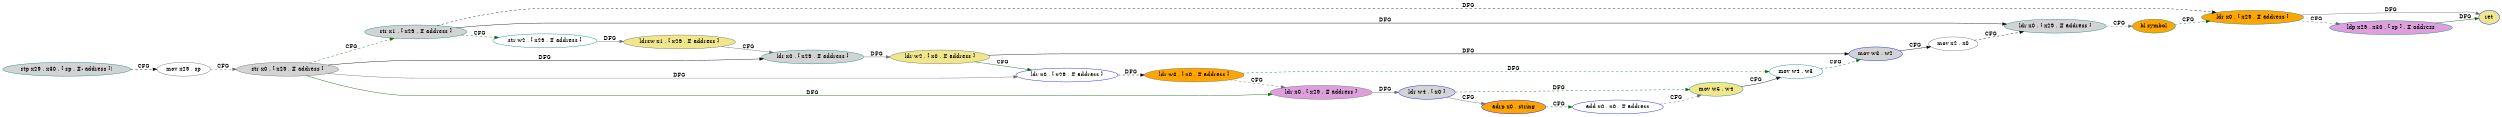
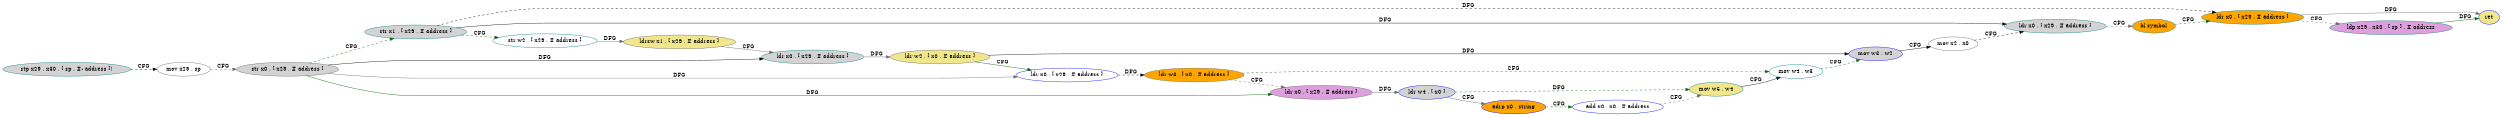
(1514, 69) -> (1514, 69)
